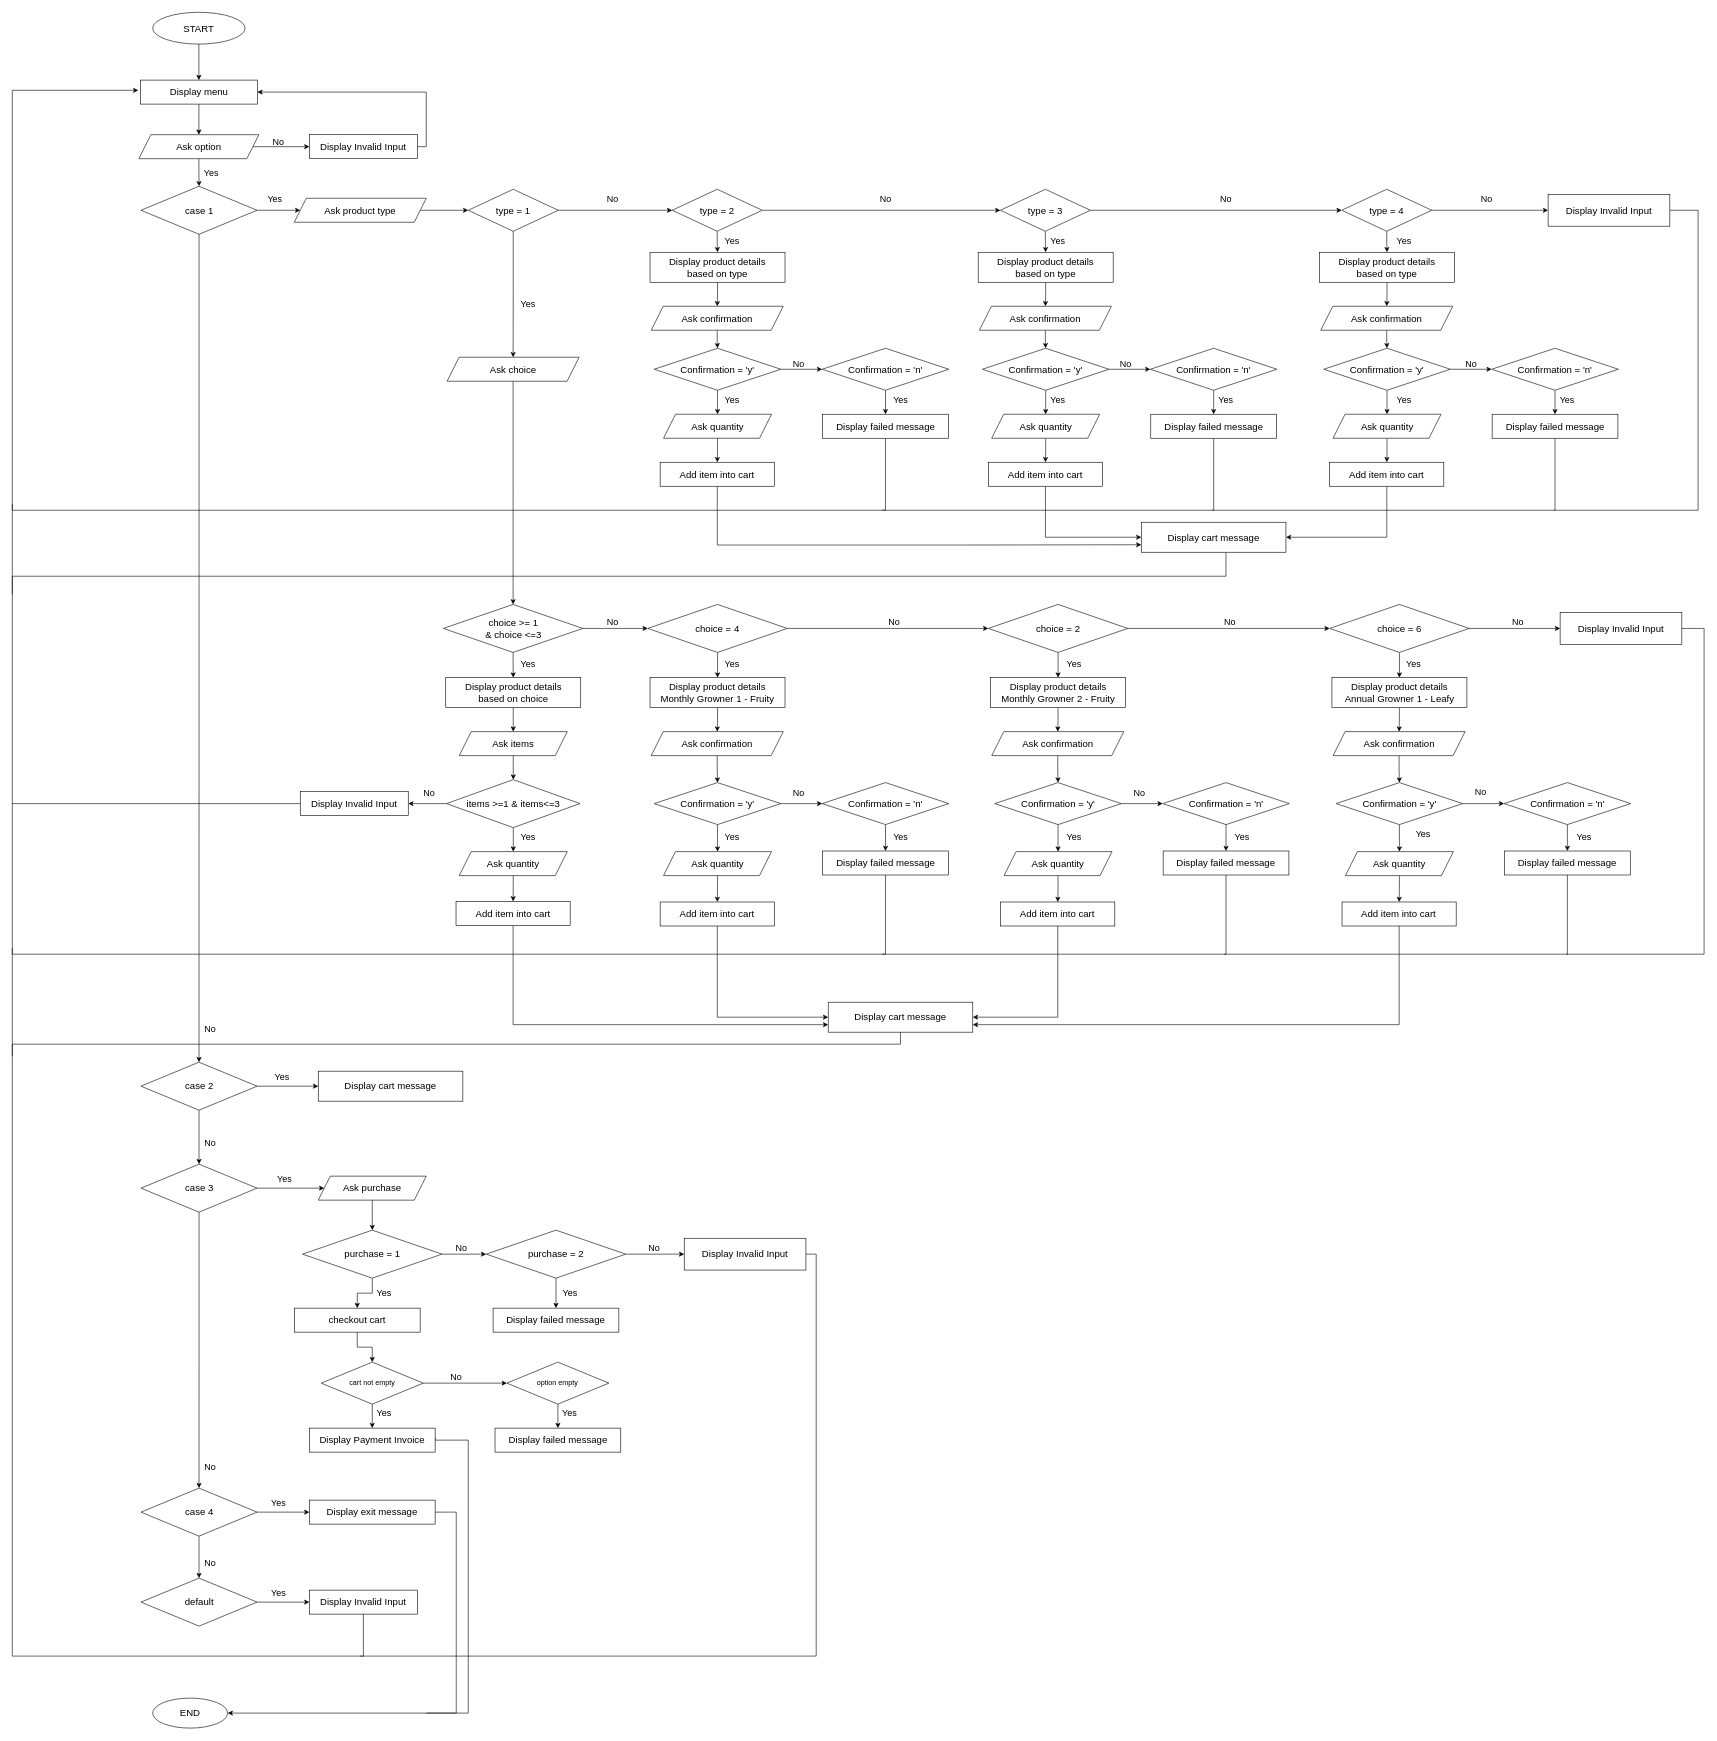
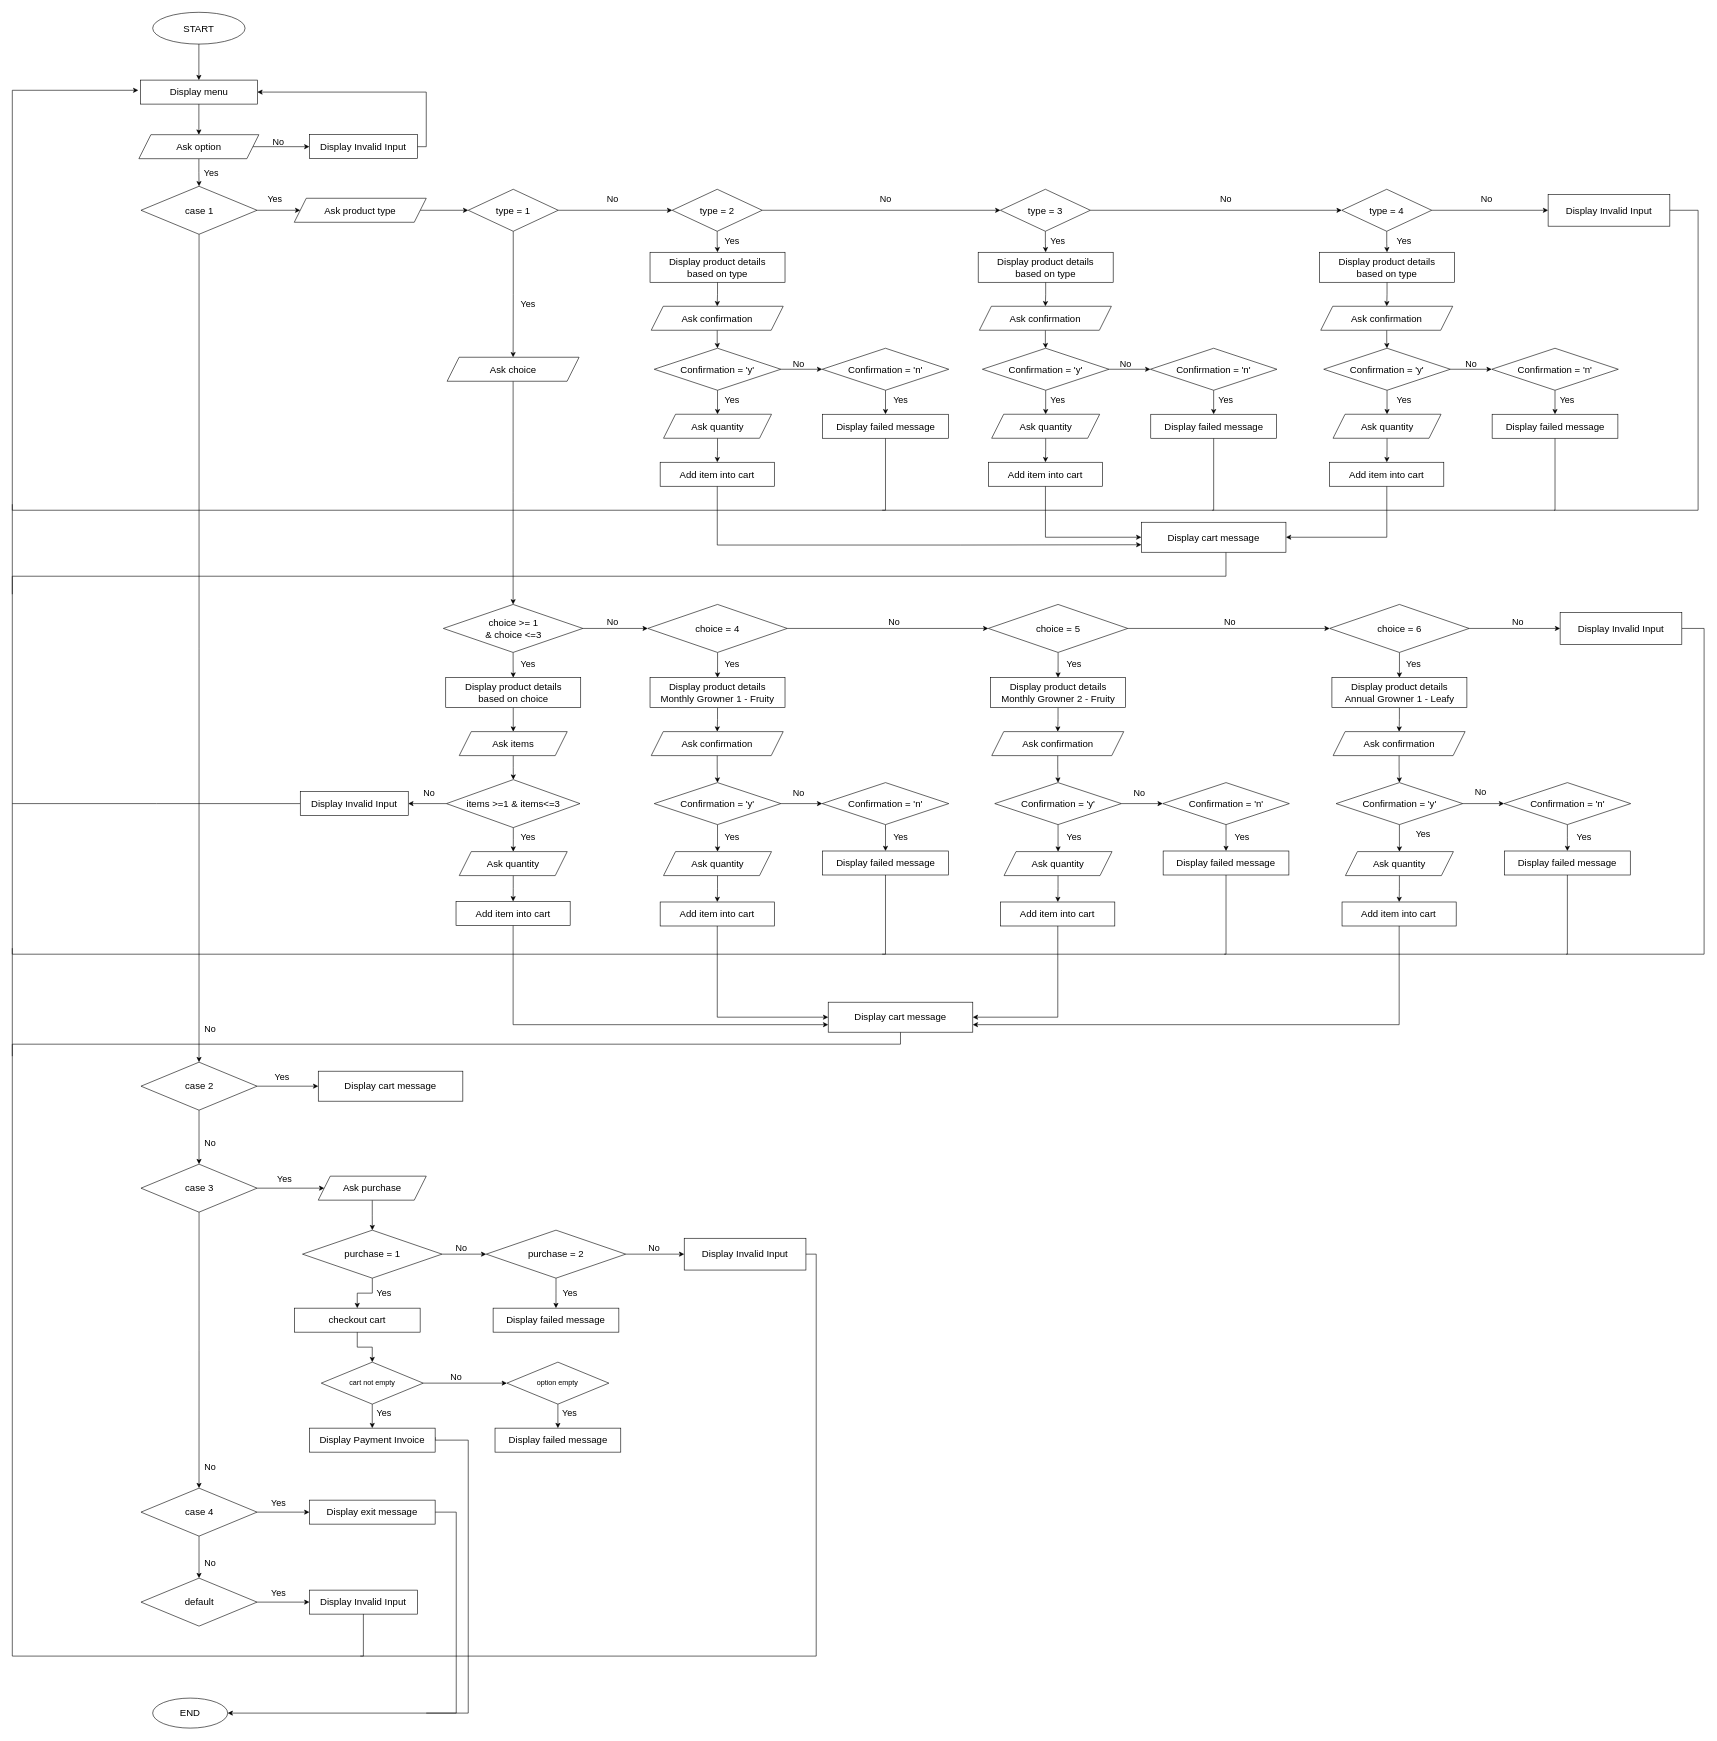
(1058, 629) -> (1058, 629)
